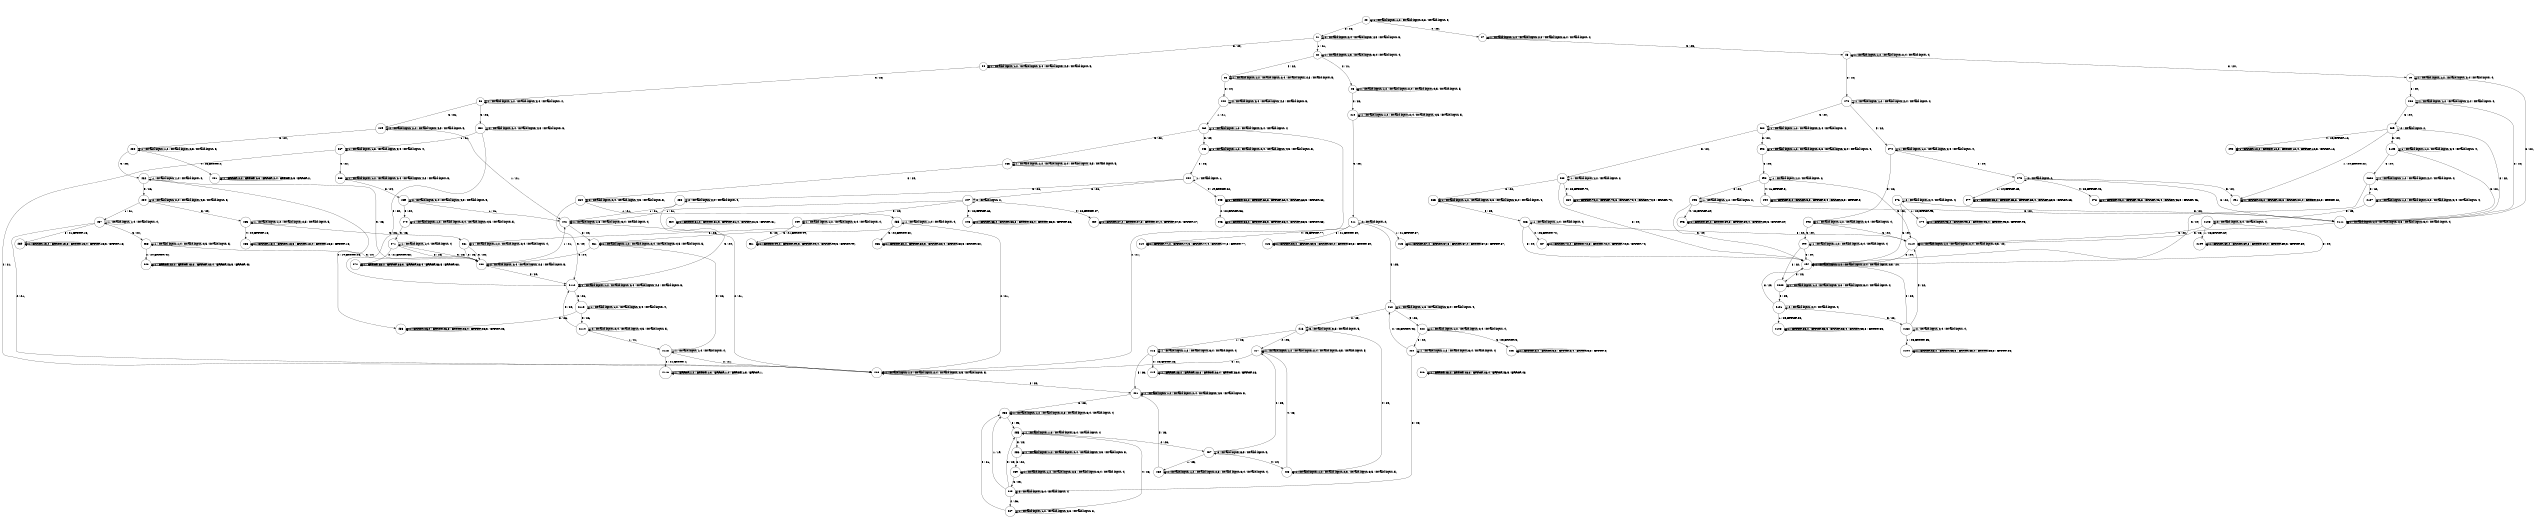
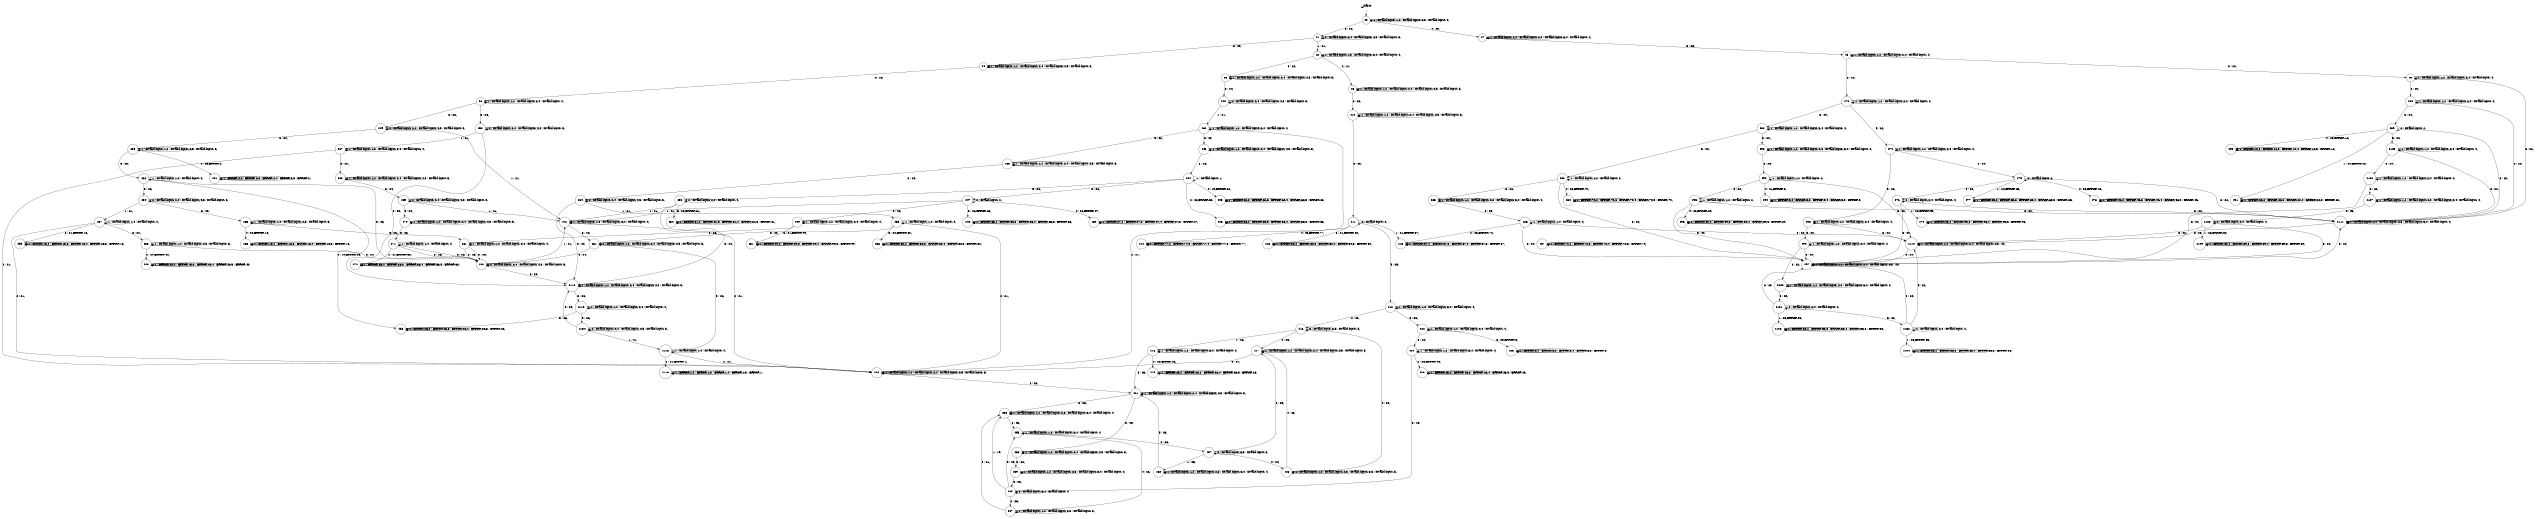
none -> (1366, 6)
(2370, 178) -> (2370, 178)
(2129, 181) -> (1959, 189)
(1220, 210) -> (1191, 208)
none -> (677, 211)
(1533, 232) -> (1464, 233)
(1795, 274) -> (2111, 261)
(582, 329) -> (582, 329)
(1392, 335) -> (1417, 361)
(1017, 442) -> (1091, 444)
